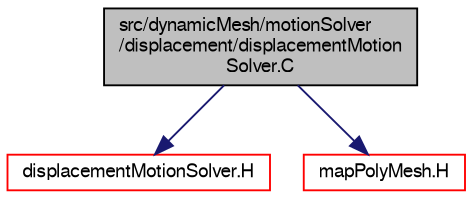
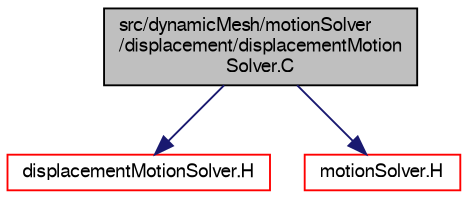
(384, 172) -> (382, 172)
